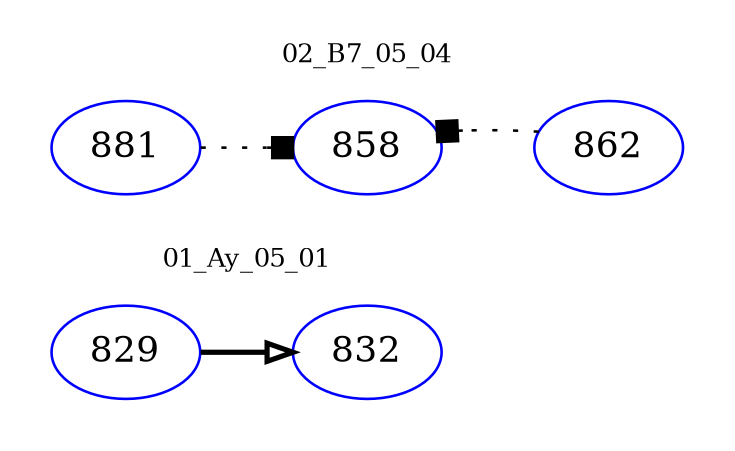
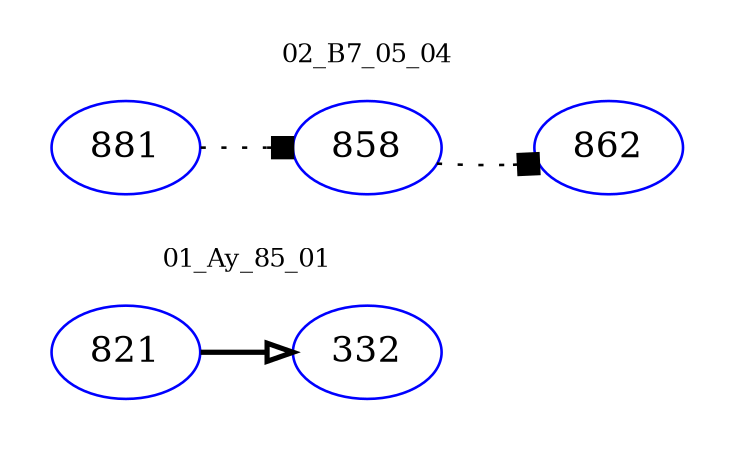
(501, 130) -> (475, 165)
(247, 260) -> (247, 260)
(126, 352) -> (126, 352)
(367, 352) -> (367, 352)
